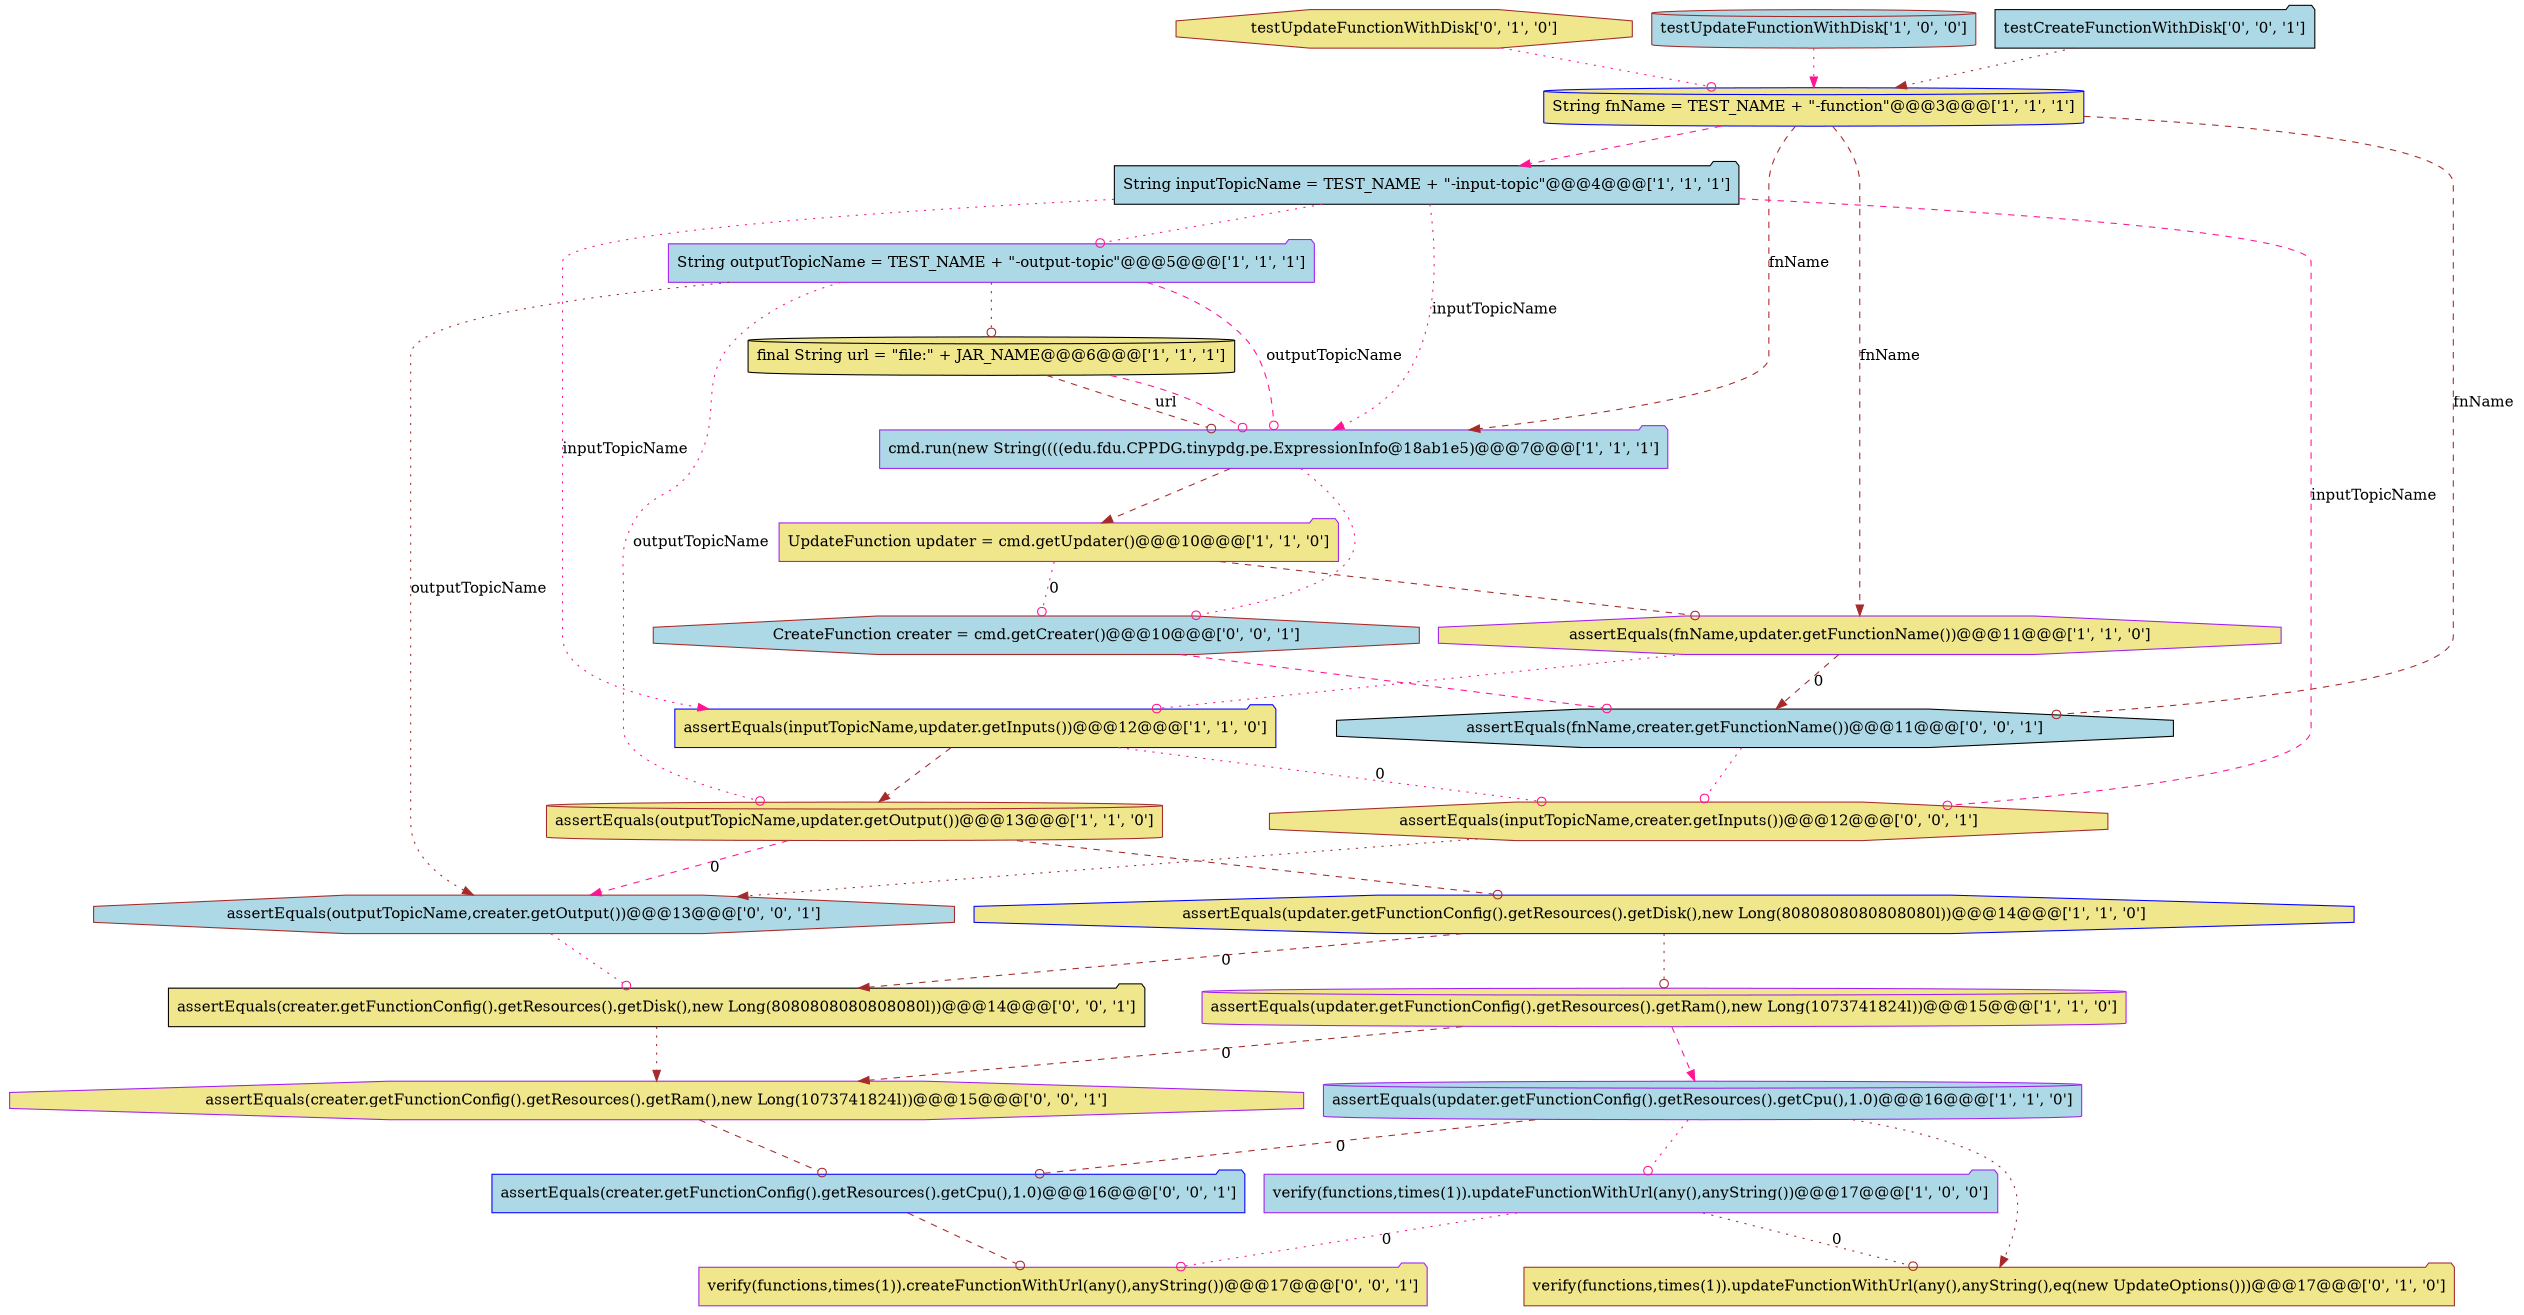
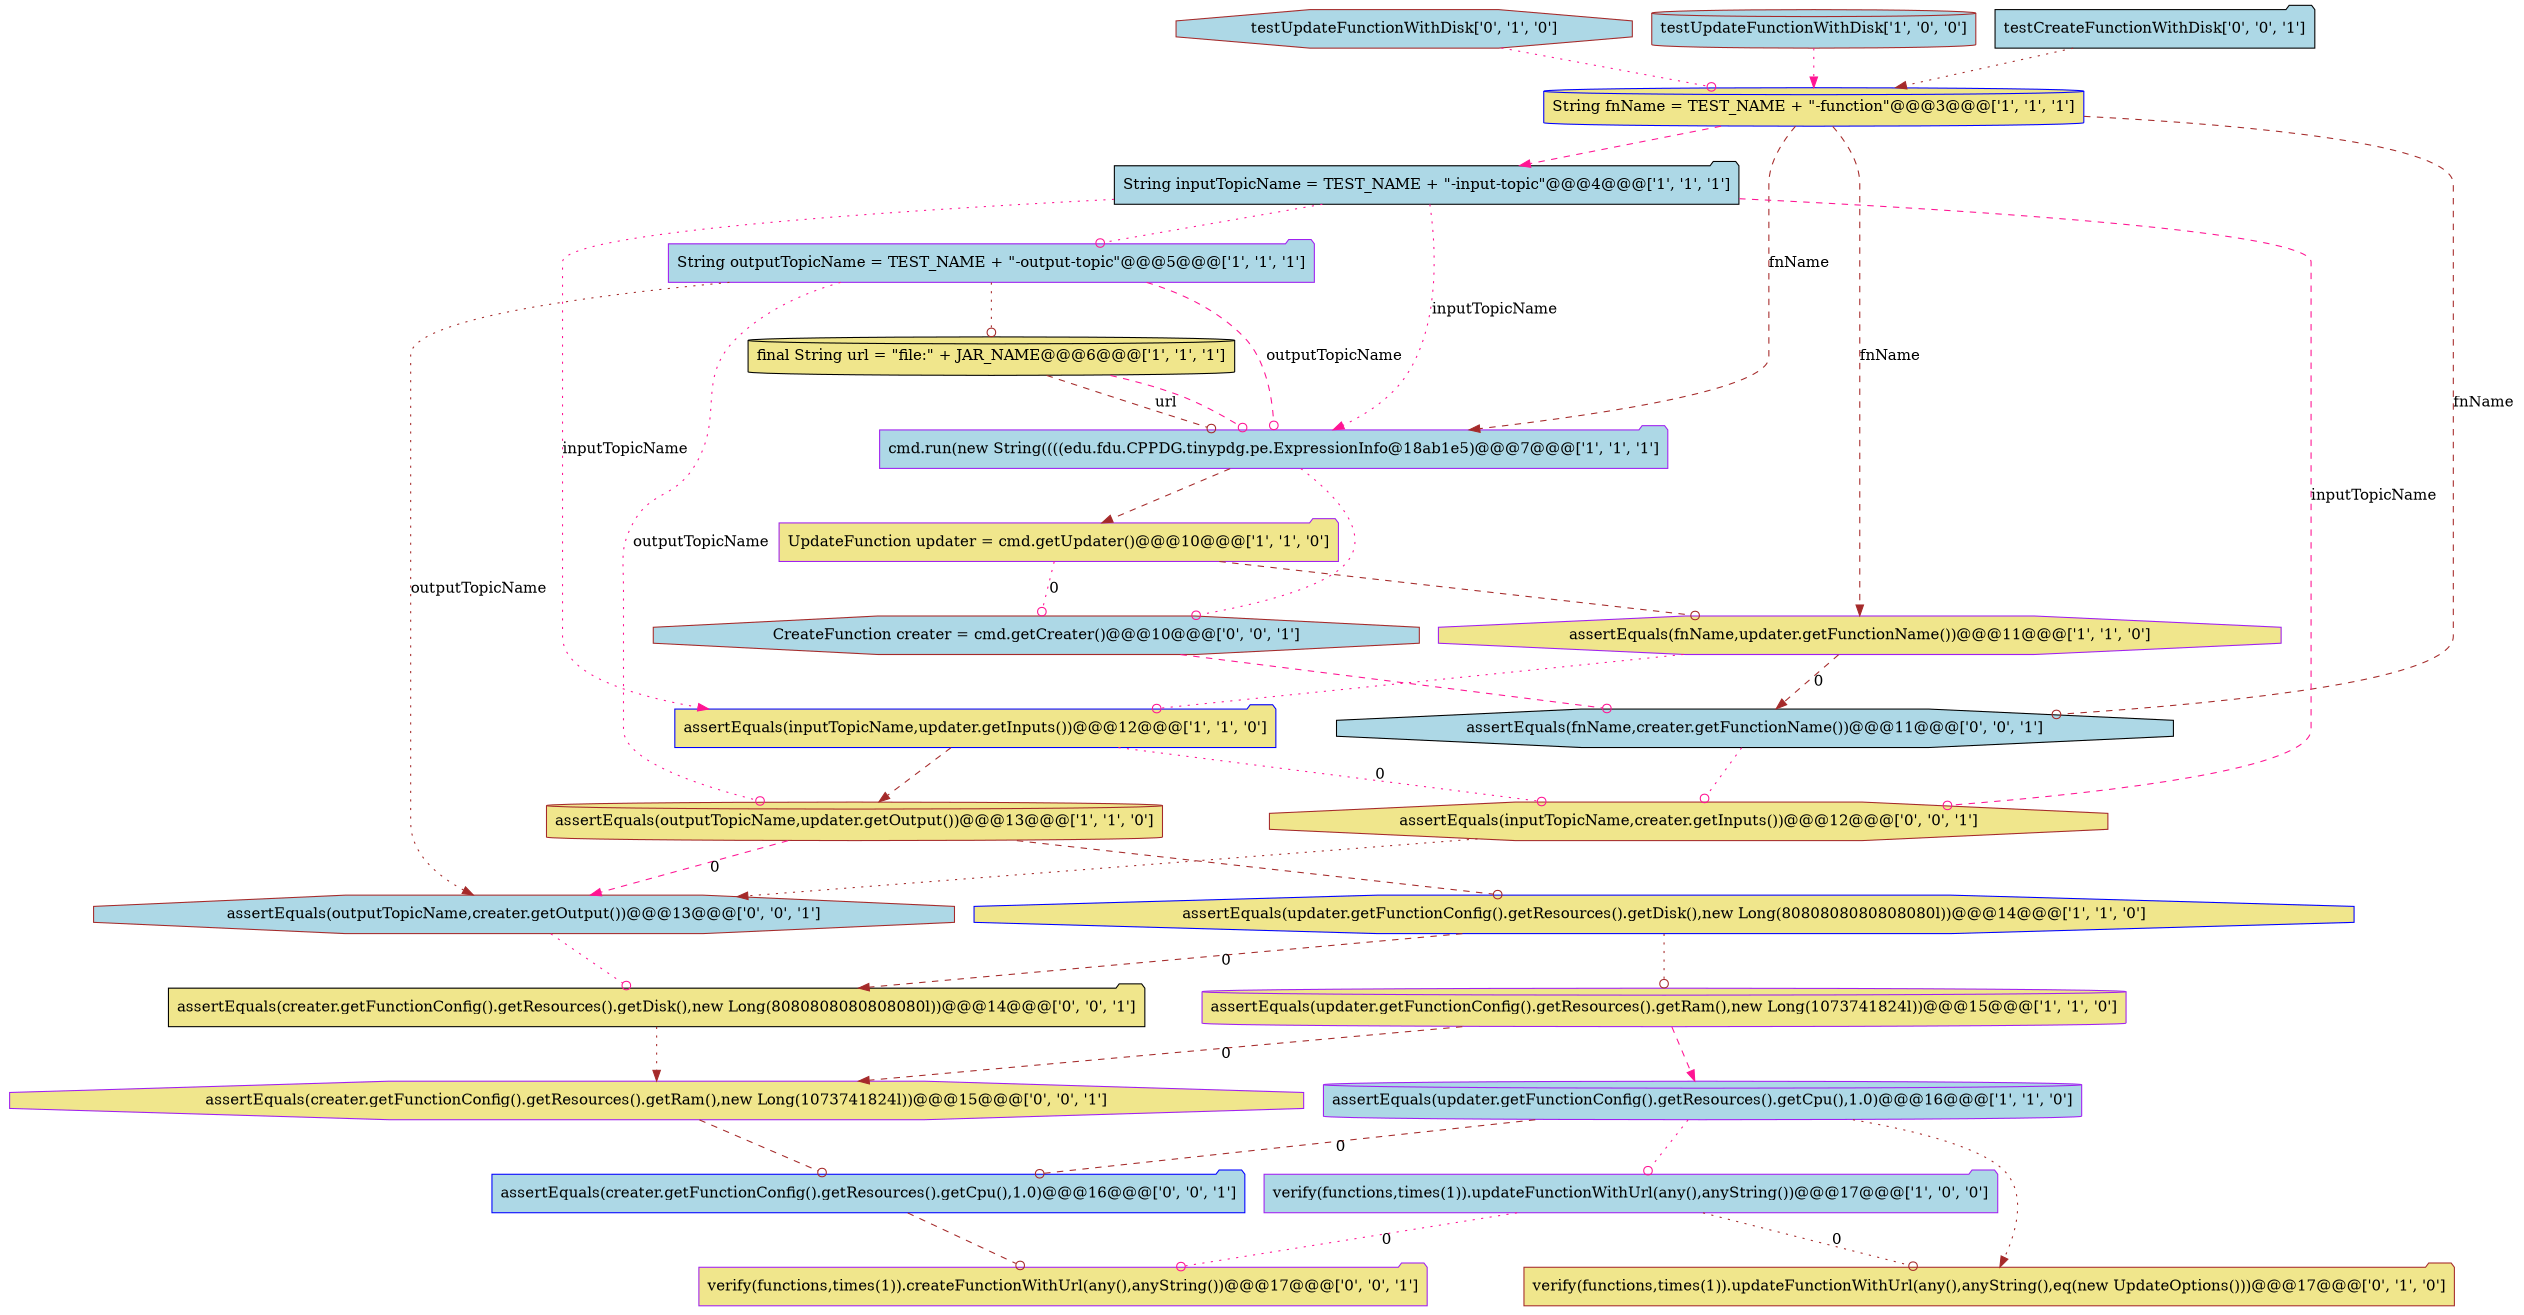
(1404, 29) -> (1404, 29)
